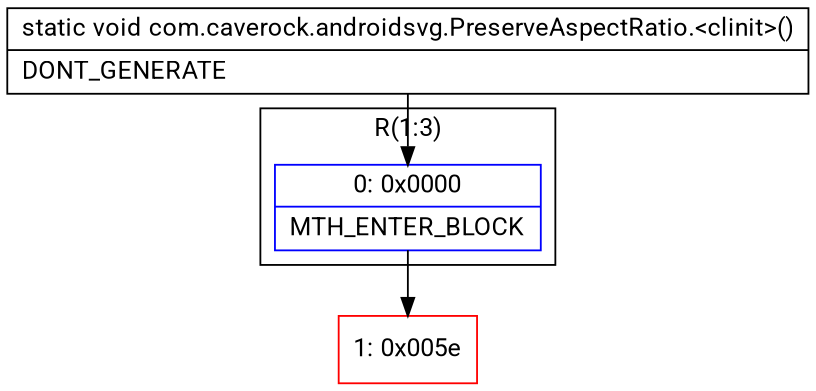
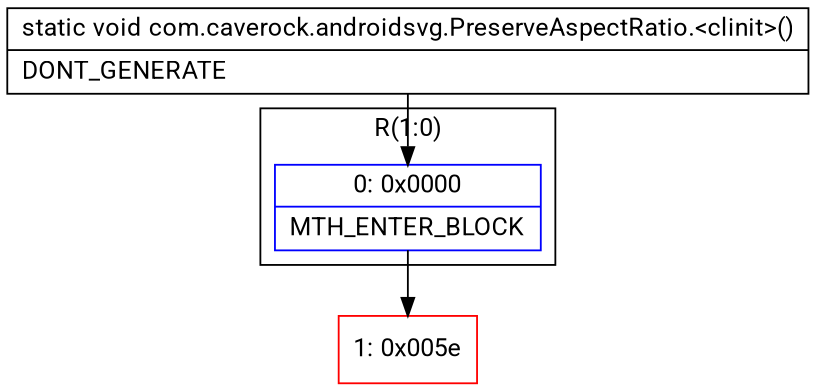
(408, 129) -> (408, 129)
